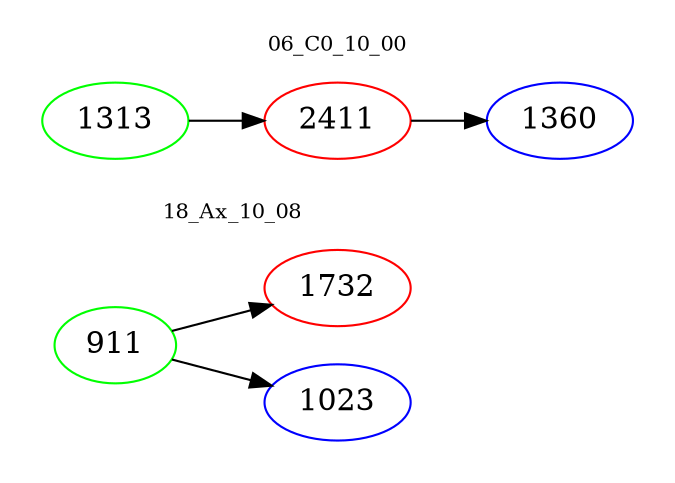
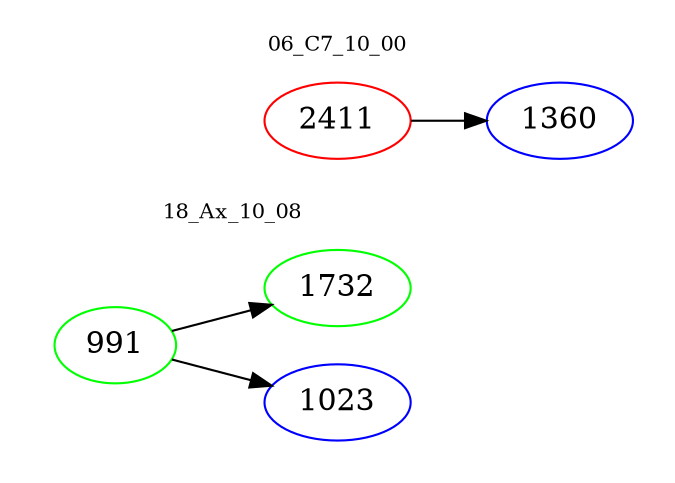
(338, 46) -> (338, 46)
(115, 121) -> none
(338, 288) -> (338, 288)
(115, 345) -> (115, 345)
